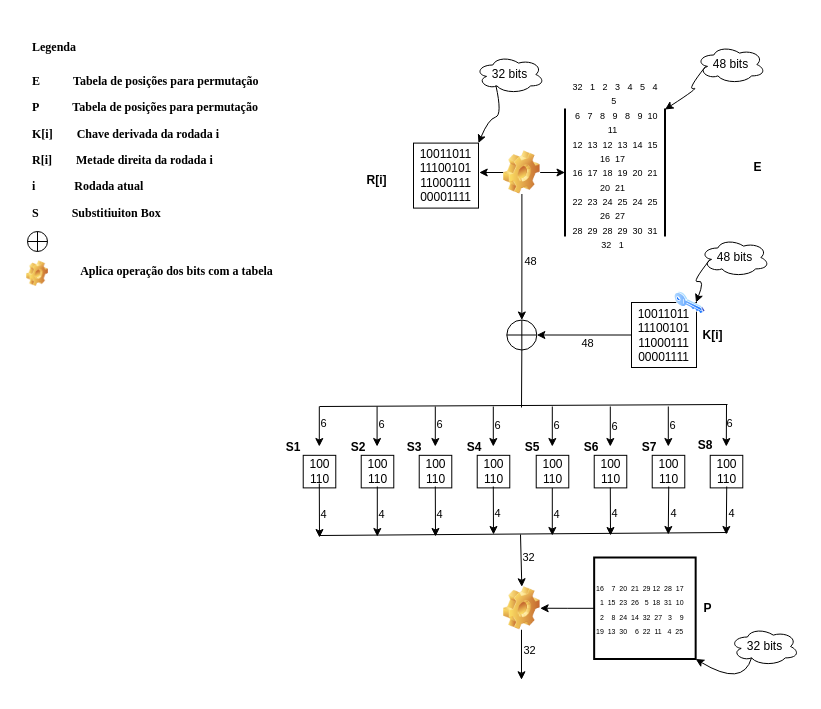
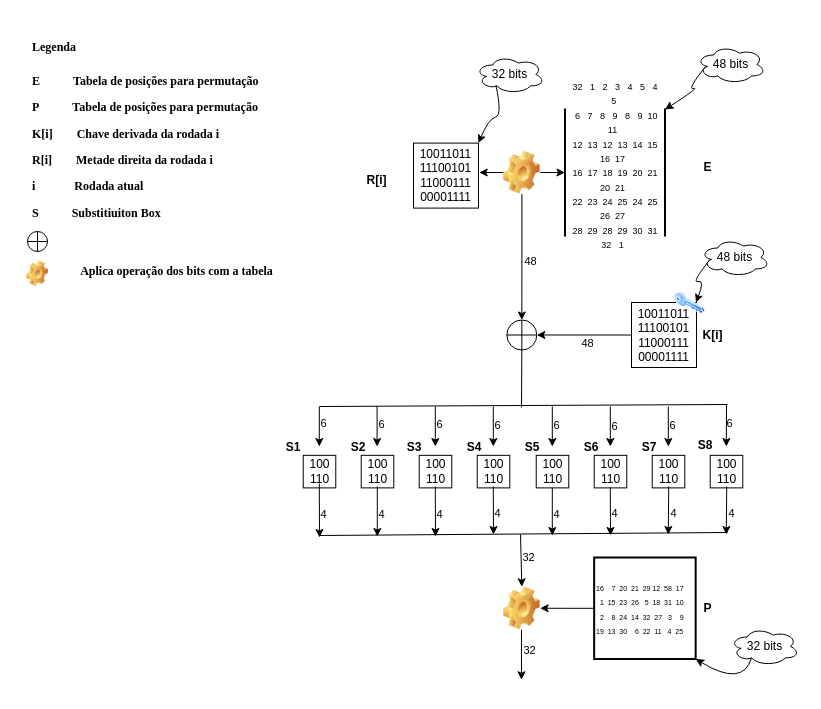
(758, 168) -> (708, 168)
(647, 609) -> (647, 609)
